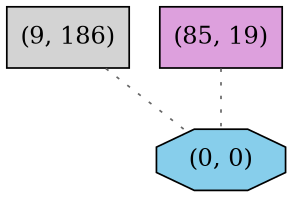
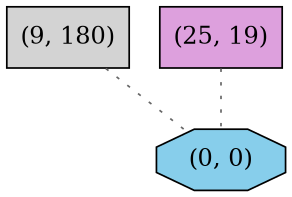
(68, 37) -> (68, 37)
(221, 37) -> (221, 37)
